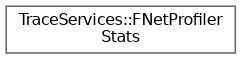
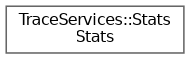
(121, 30) -> (95, 30)
